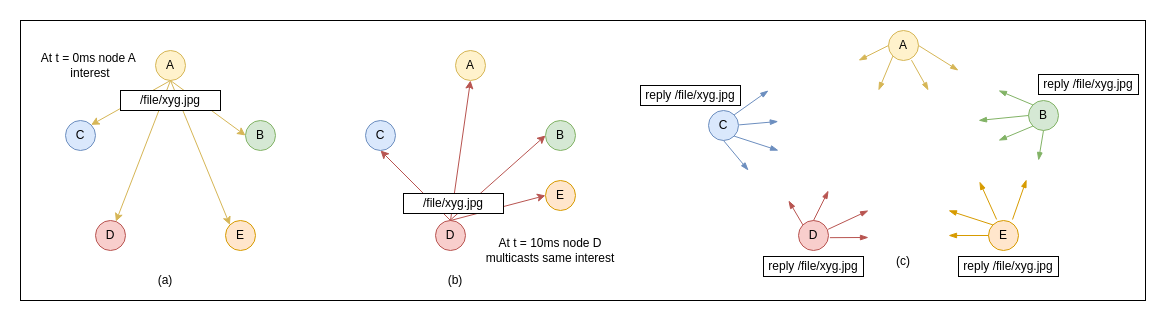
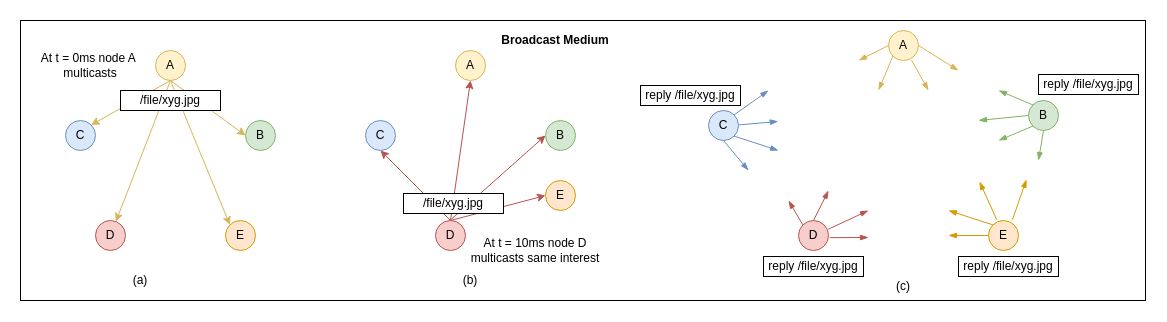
none -> (556, 41)
(91, 66) -> (91, 66)
(551, 251) -> (536, 251)
(904, 262) -> (904, 287)
(166, 281) -> (141, 281)
(456, 281) -> (471, 281)
